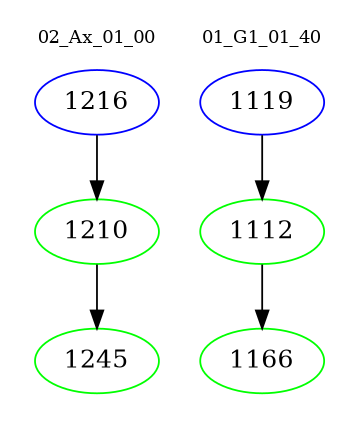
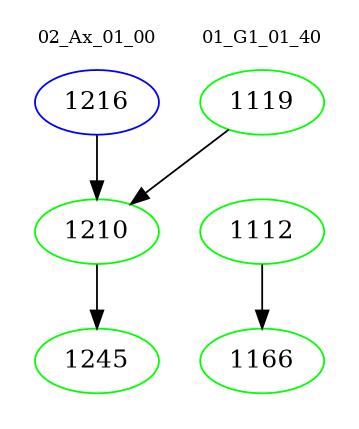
(262, 102) -> (262, 102)
(262, 158) -> (198, 153)
